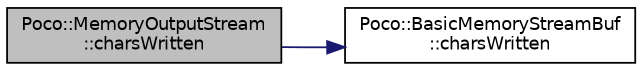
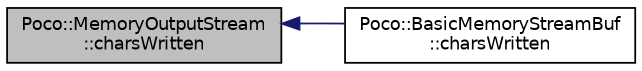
(304, 47) -> (322, 23)
